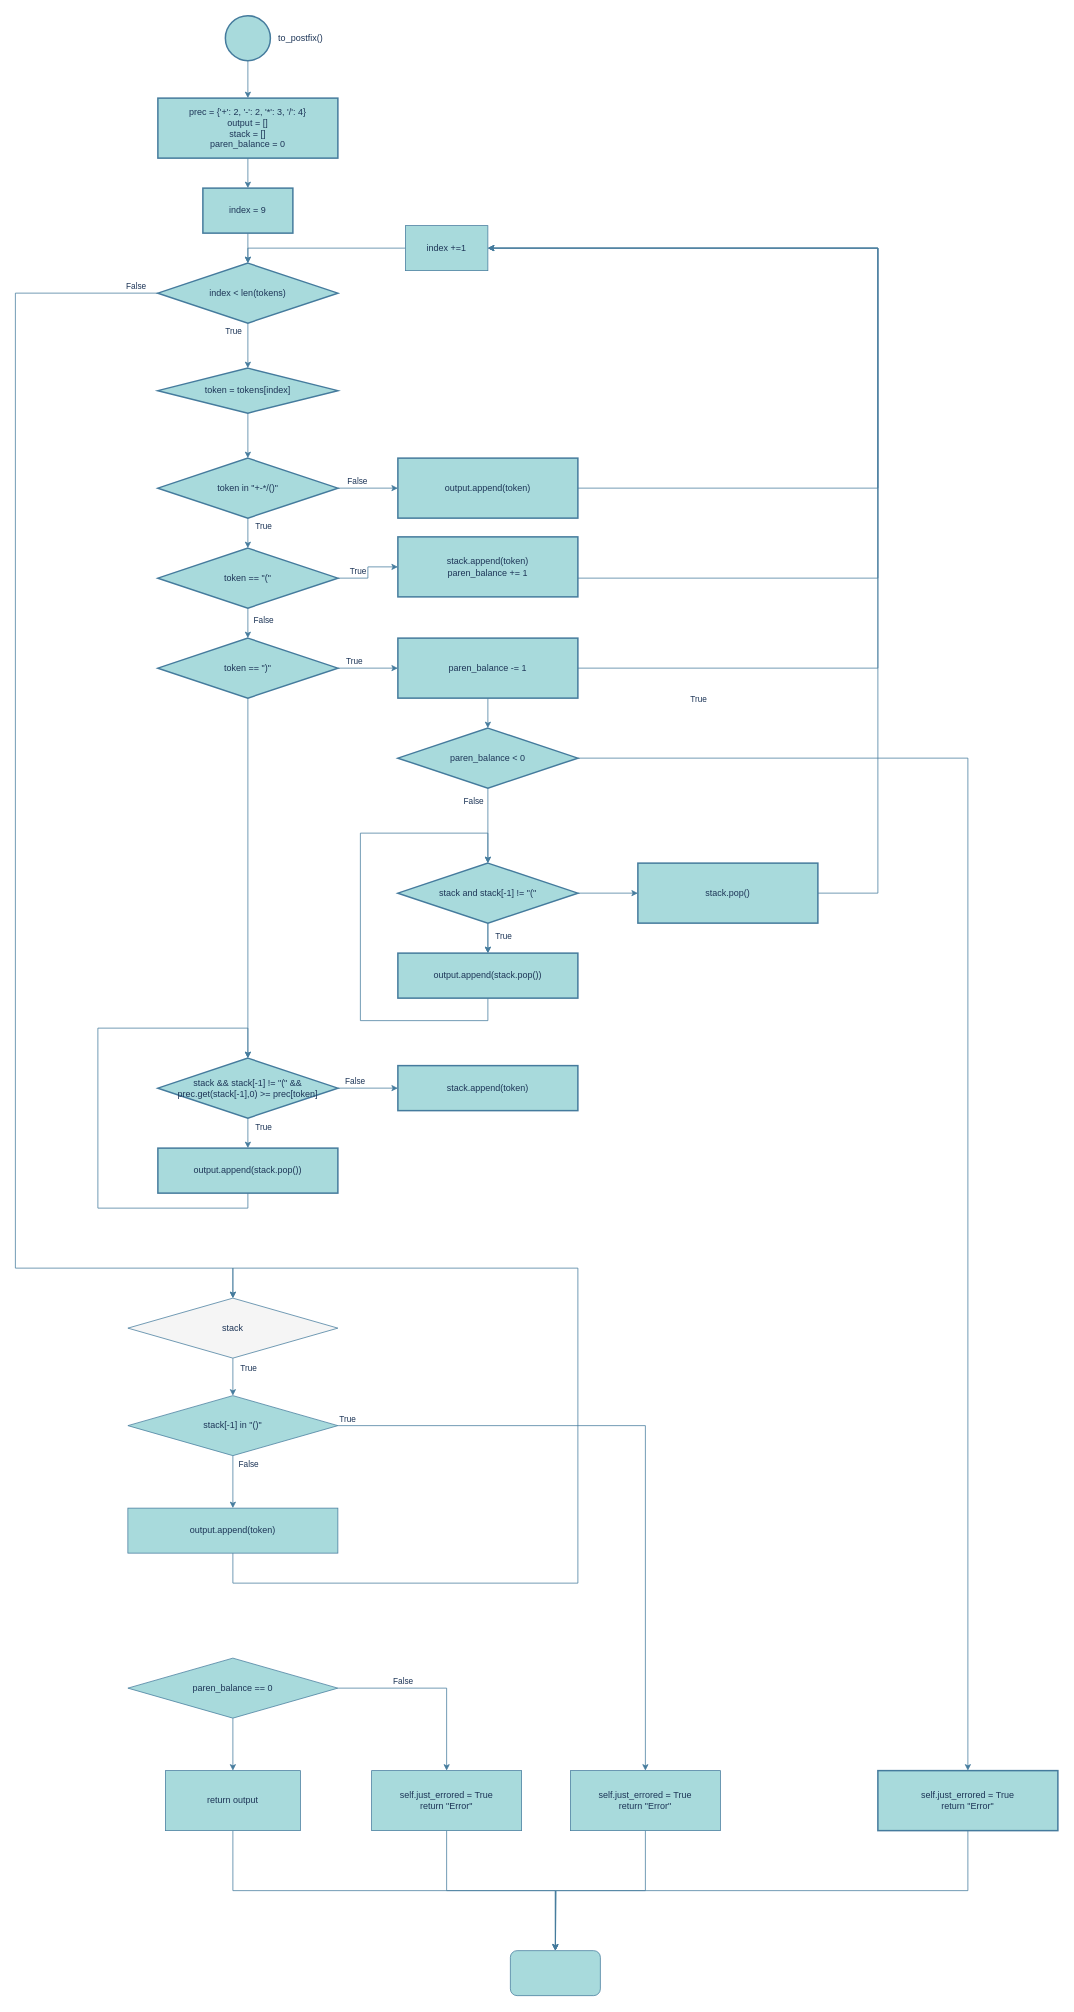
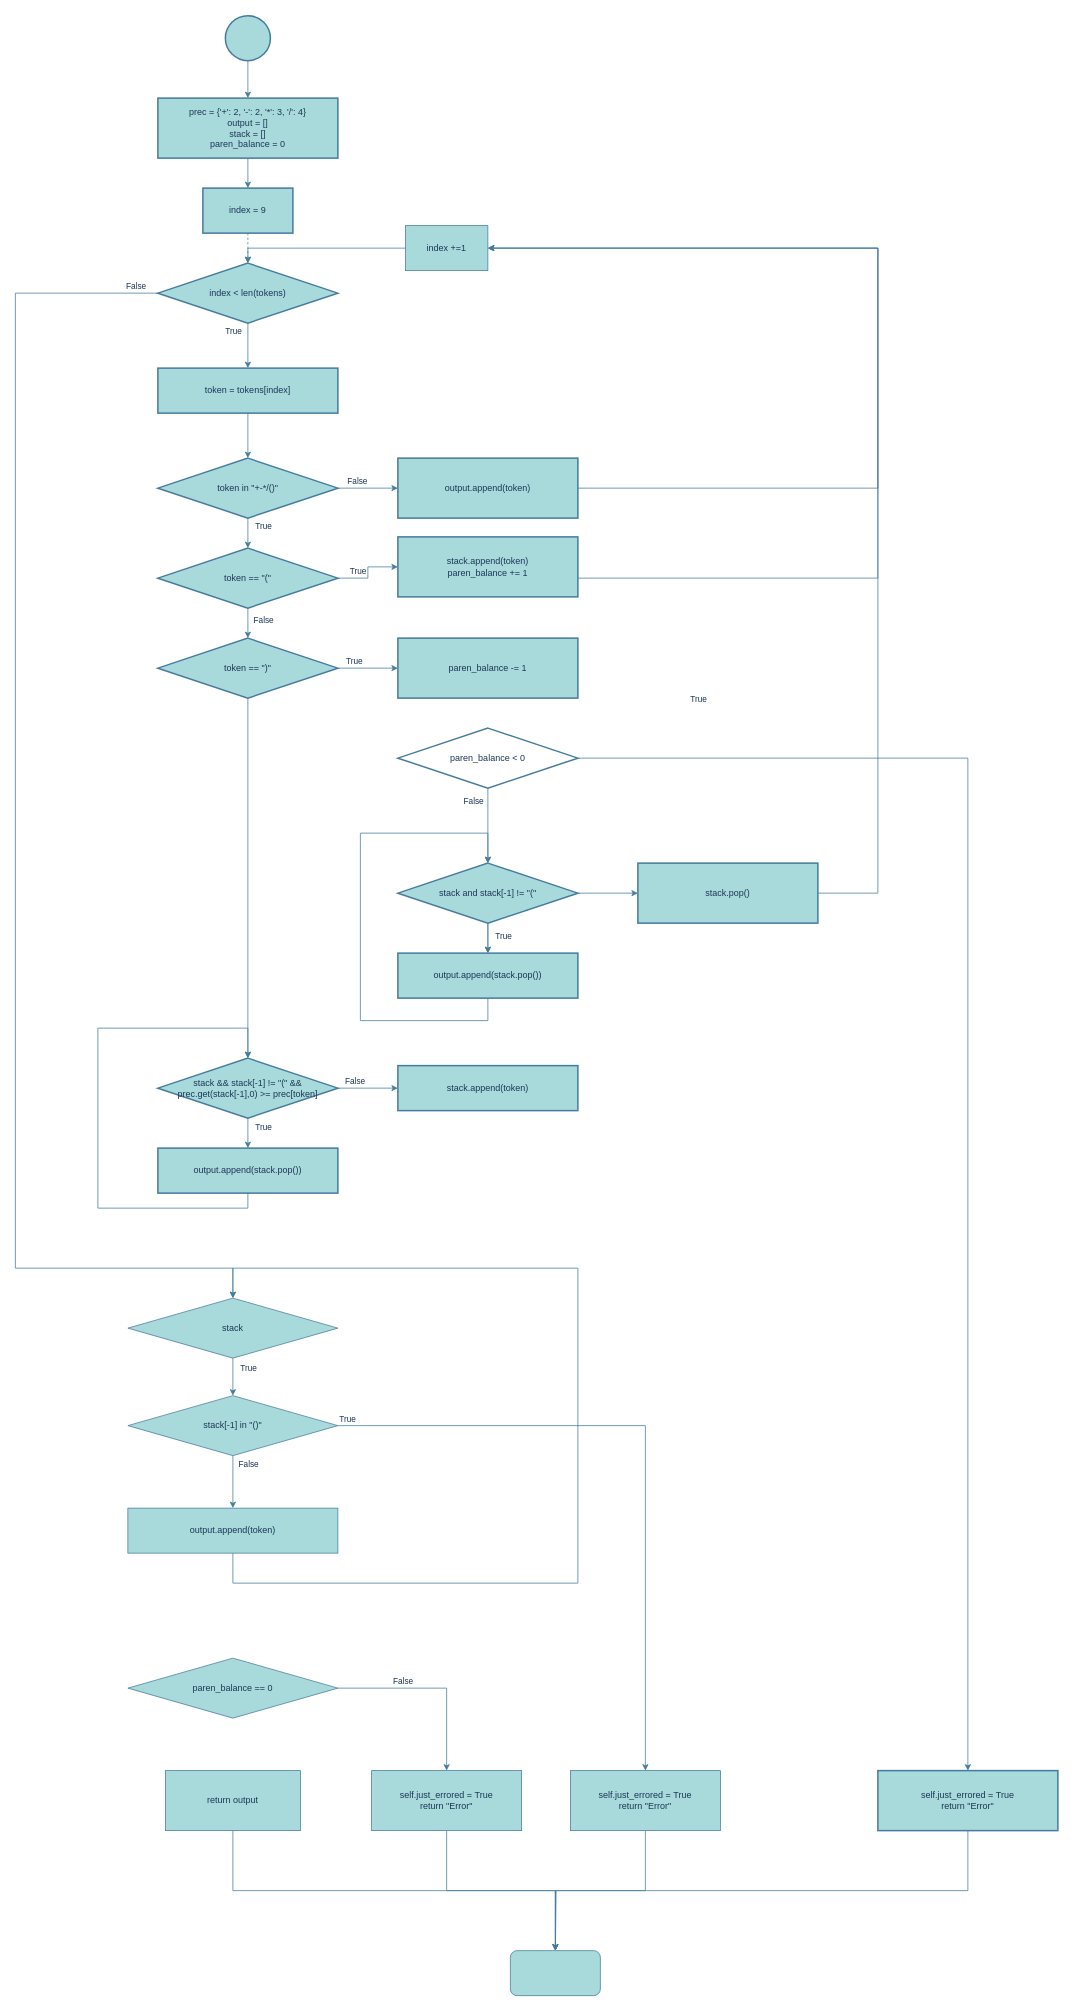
(300, 38) -> none
(248, 239) -> (248, 239)
(248, 390) -> (248, 390)
(726, 668) -> none
(488, 721) -> none
(488, 758) -> (488, 758)
(233, 1328) -> (233, 1328)
(233, 1764) -> none
